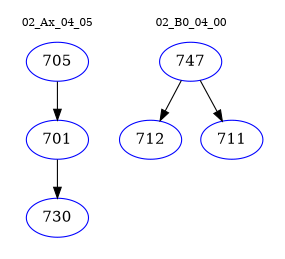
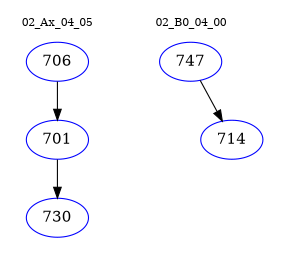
(57, 62) -> (57, 62)
(151, 140) -> none
(232, 140) -> (232, 140)
